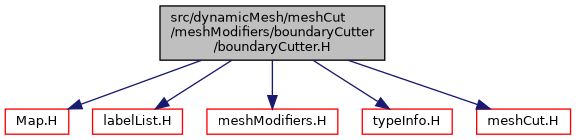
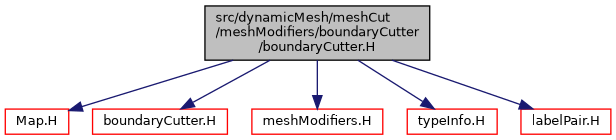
(138, 122) -> (160, 122)
(524, 122) -> (566, 122)
